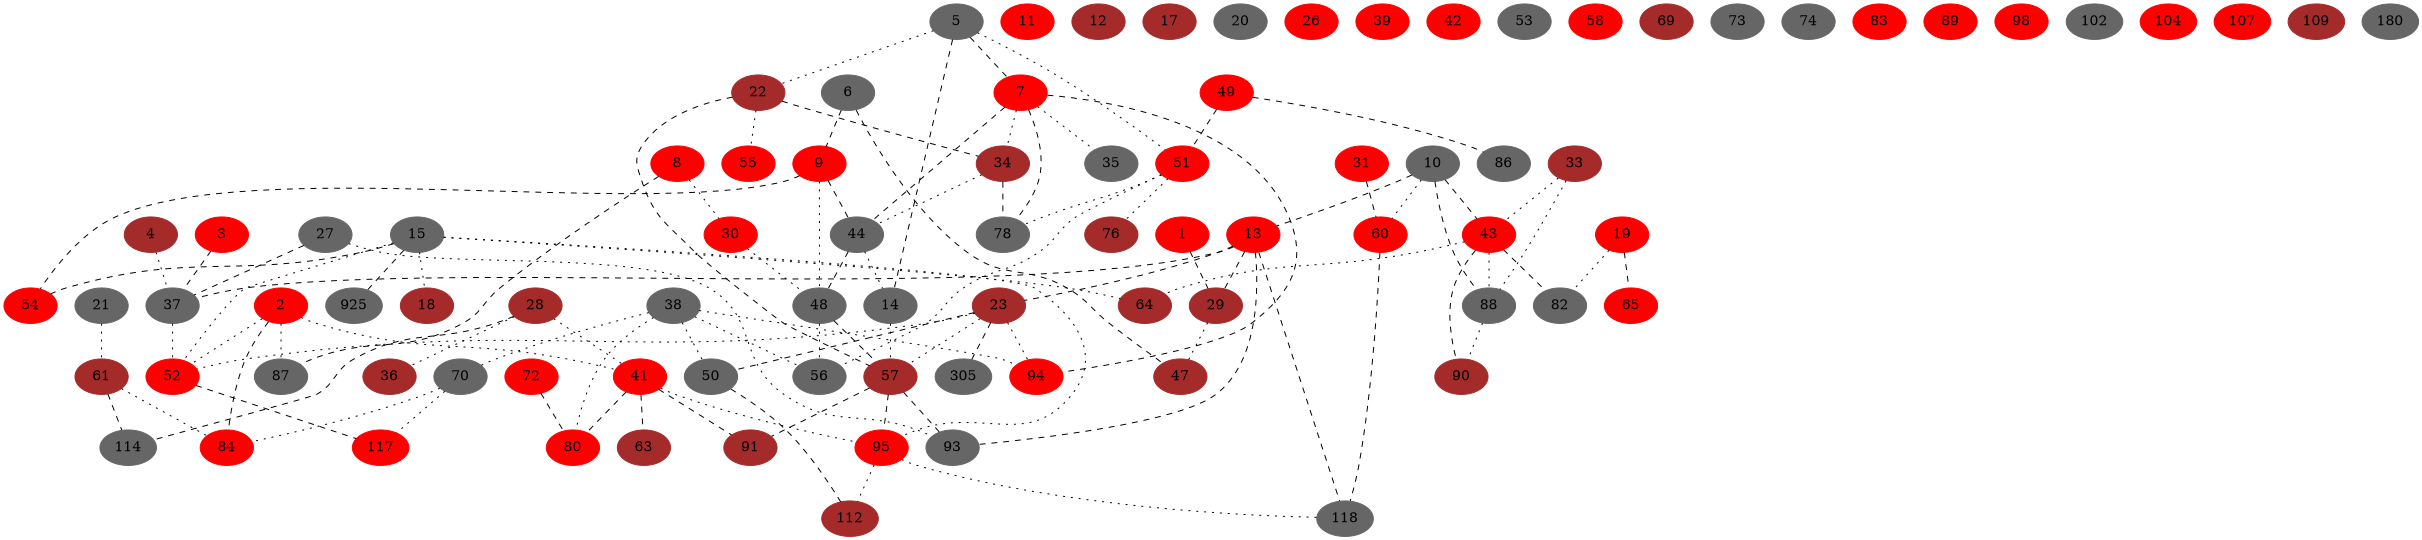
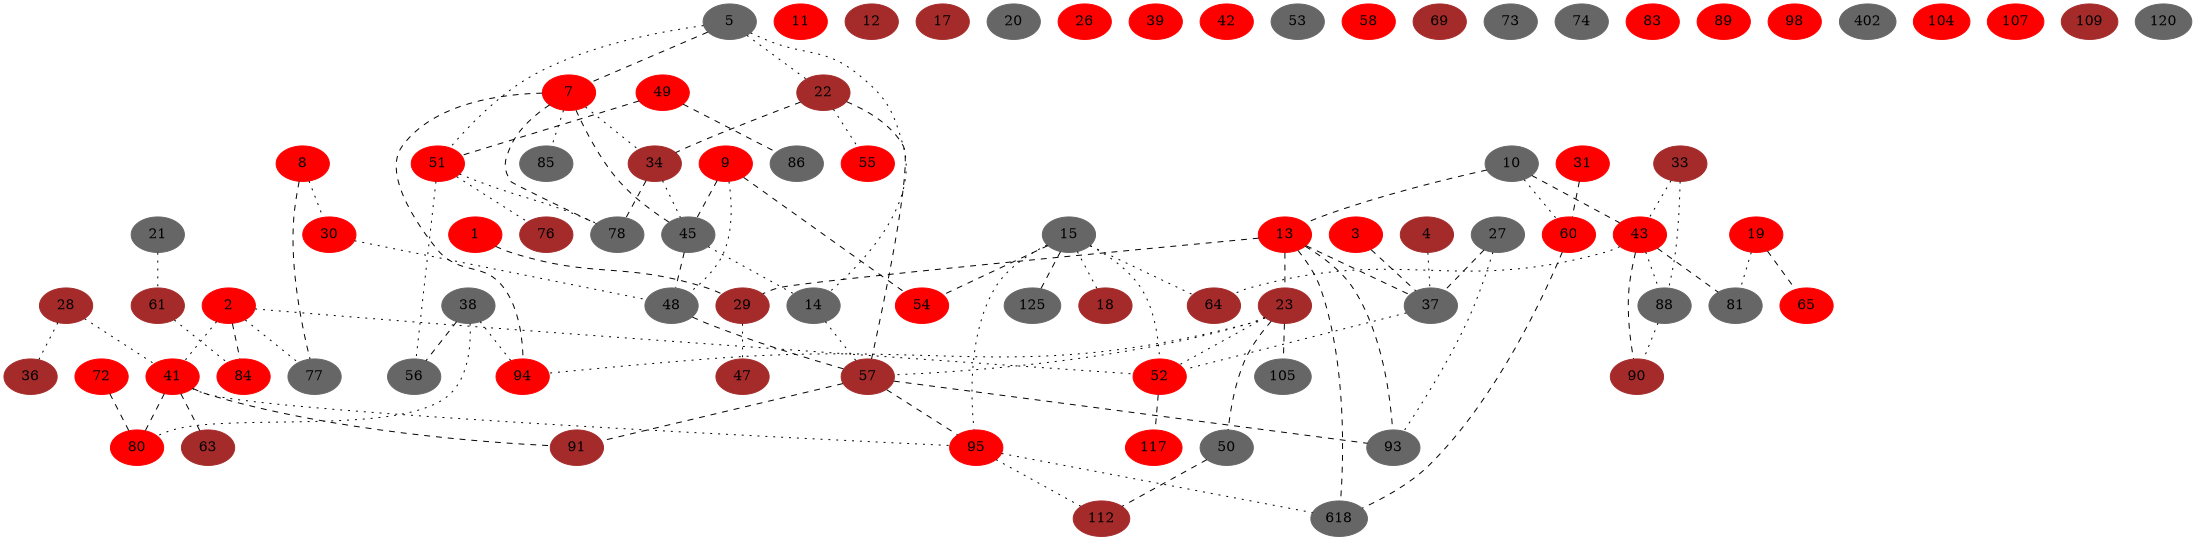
(2094, 22) -> (1868, 22)
(2390, 22) -> (2164, 22)
(848, 93) -> none
(923, 164) -> (896, 122)
(1111, 164) -> (546, 164)
(857, 235) -> (688, 235)
(1448, 239) -> none
(354, 306) -> (1032, 306)
(1560, 306) -> (1736, 306)
(689, 335) -> none
(819, 341) -> none
(757, 346) -> (441, 341)
(281, 377) -> (315, 377)
(461, 377) -> none
(963, 377) -> (1283, 377)
(128, 448) -> none
(1345, 519) -> (1339, 519)
